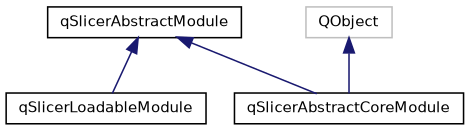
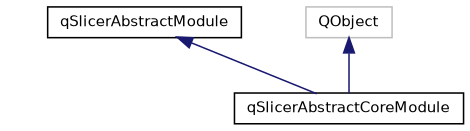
(106, 108) -> none
